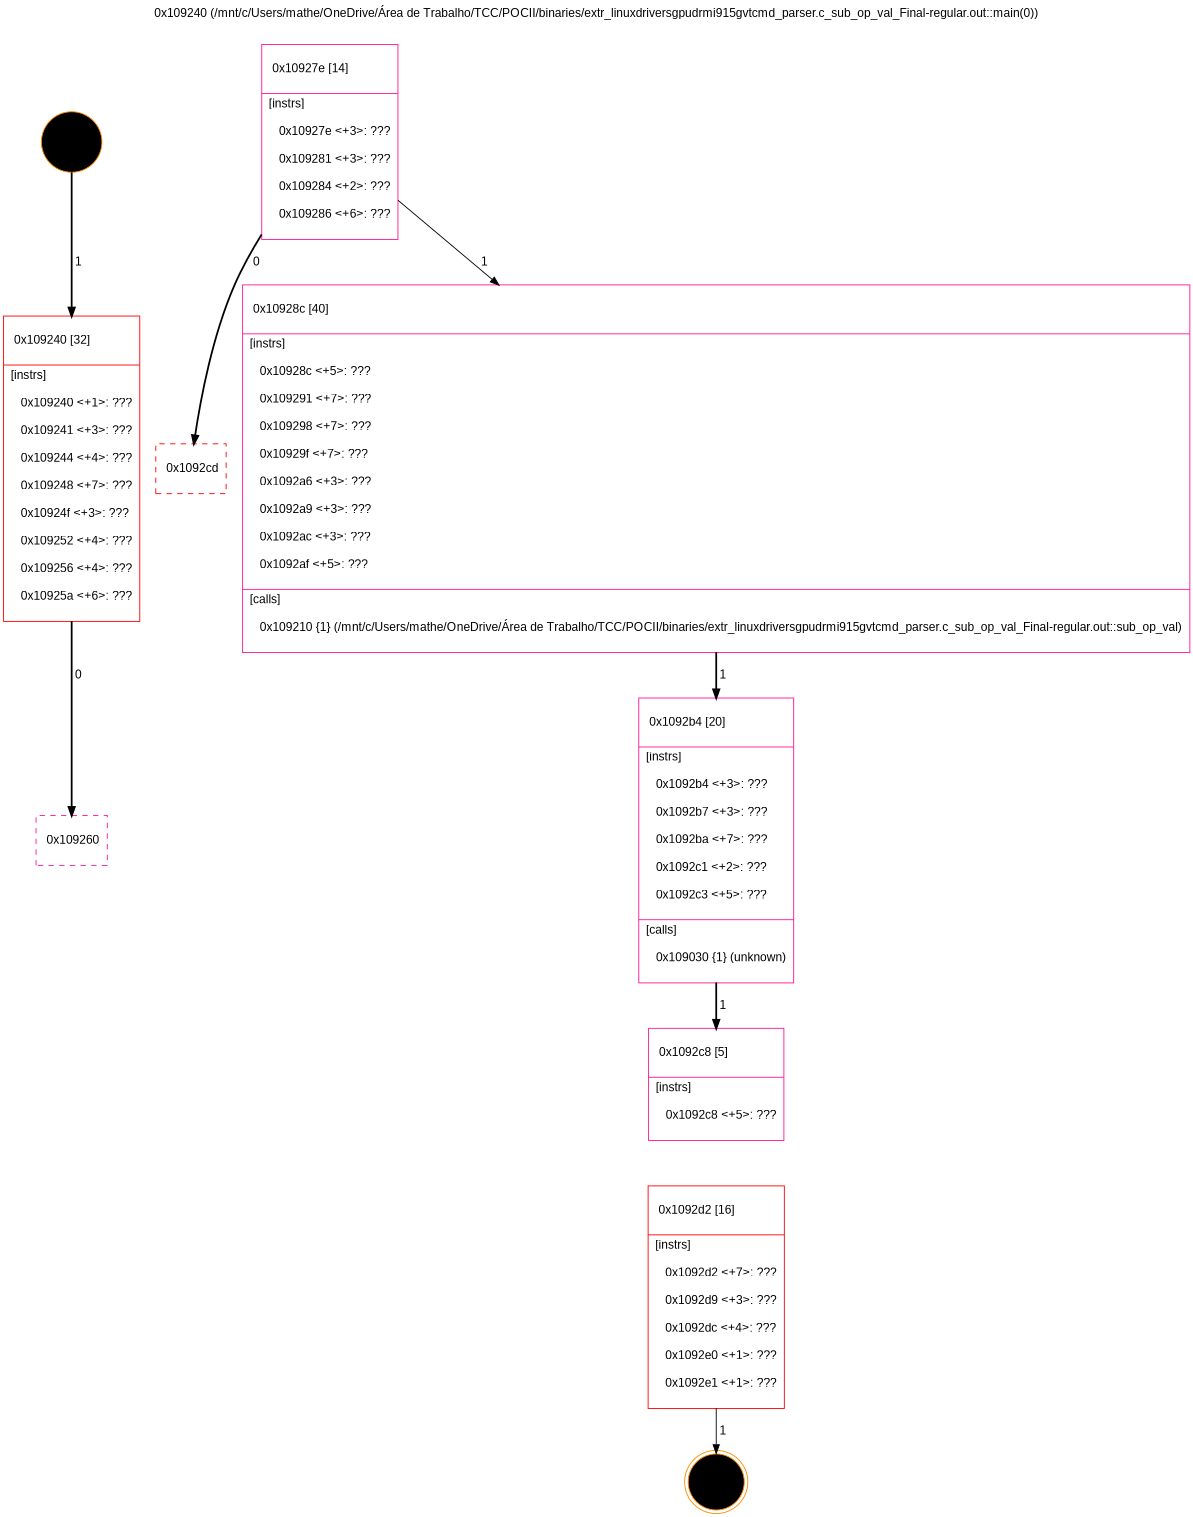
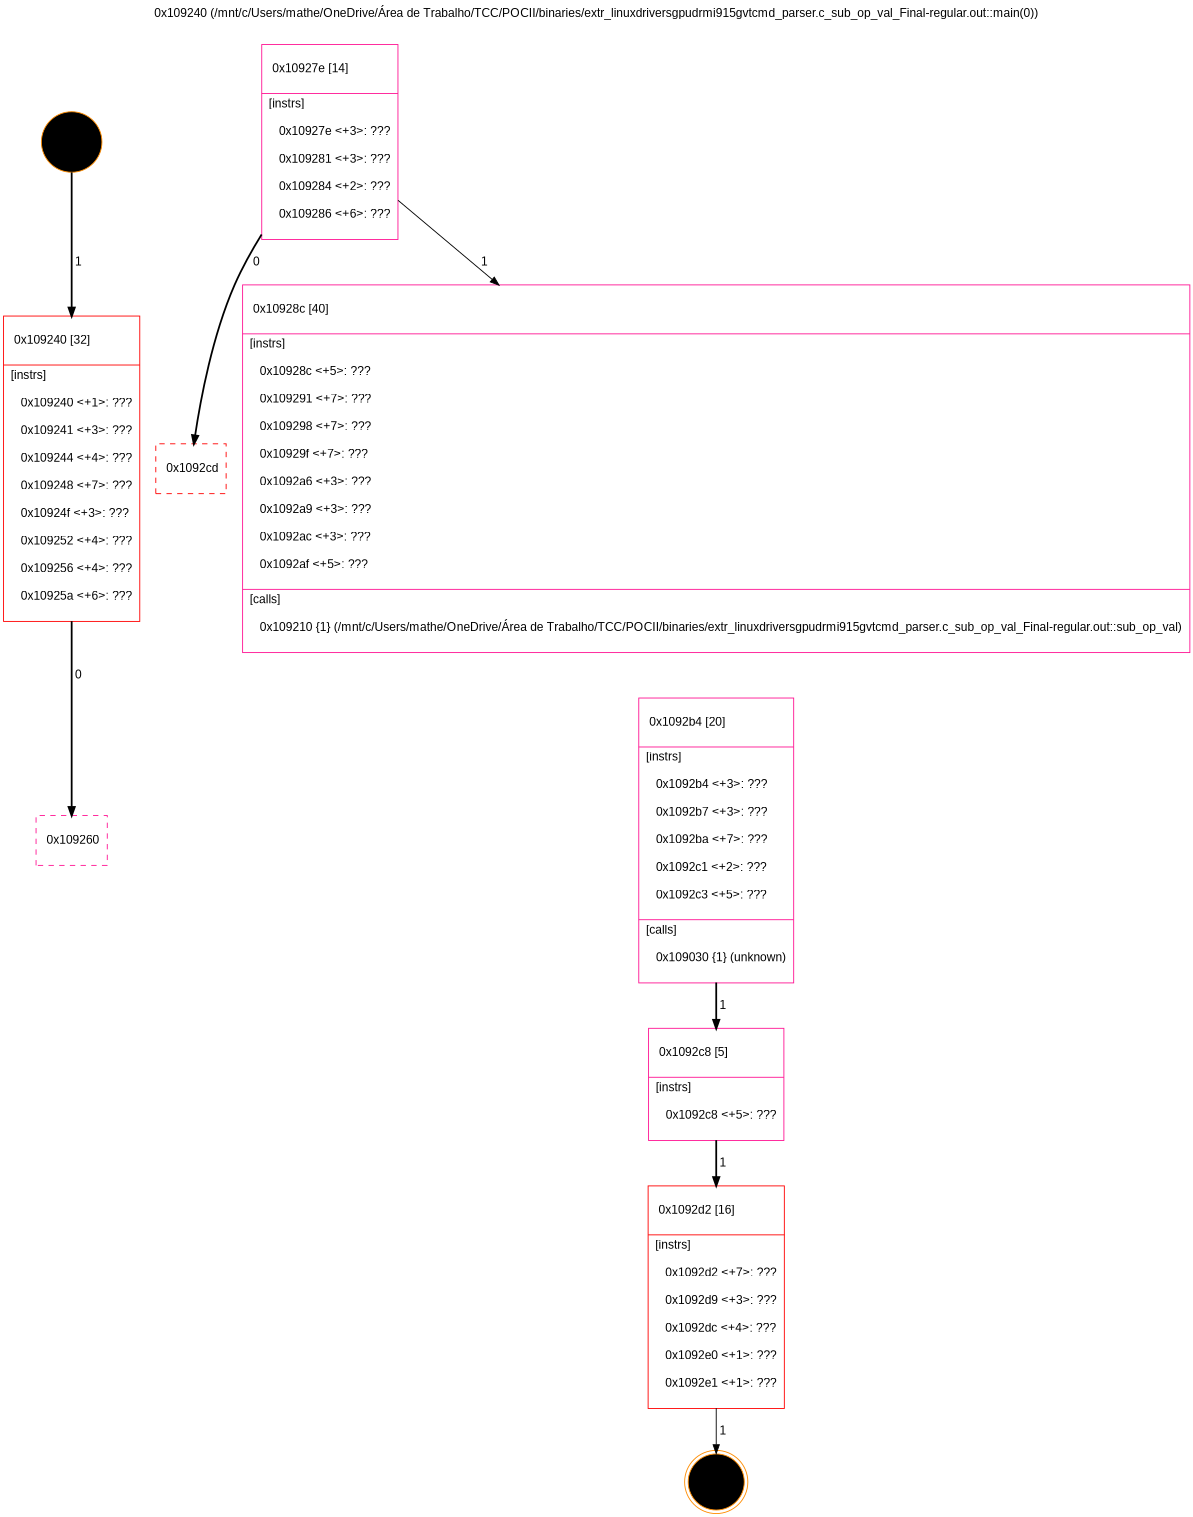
(716, 671) -> none
none -> (716, 1159)
